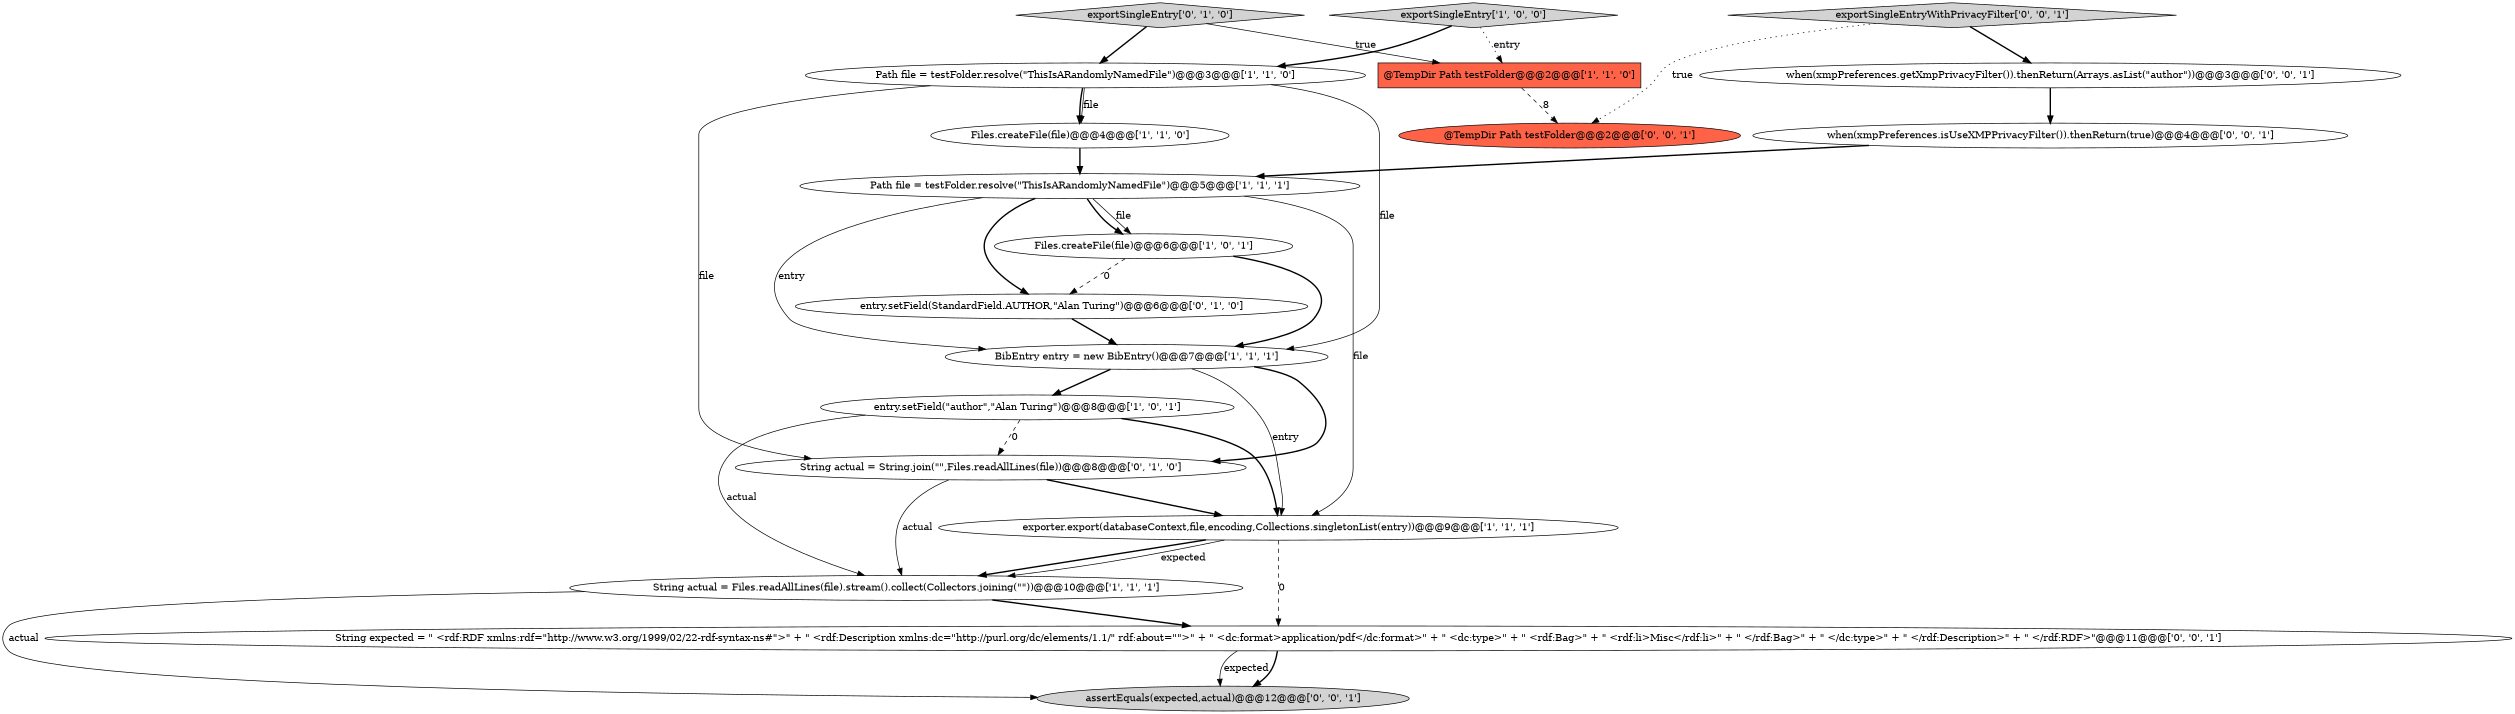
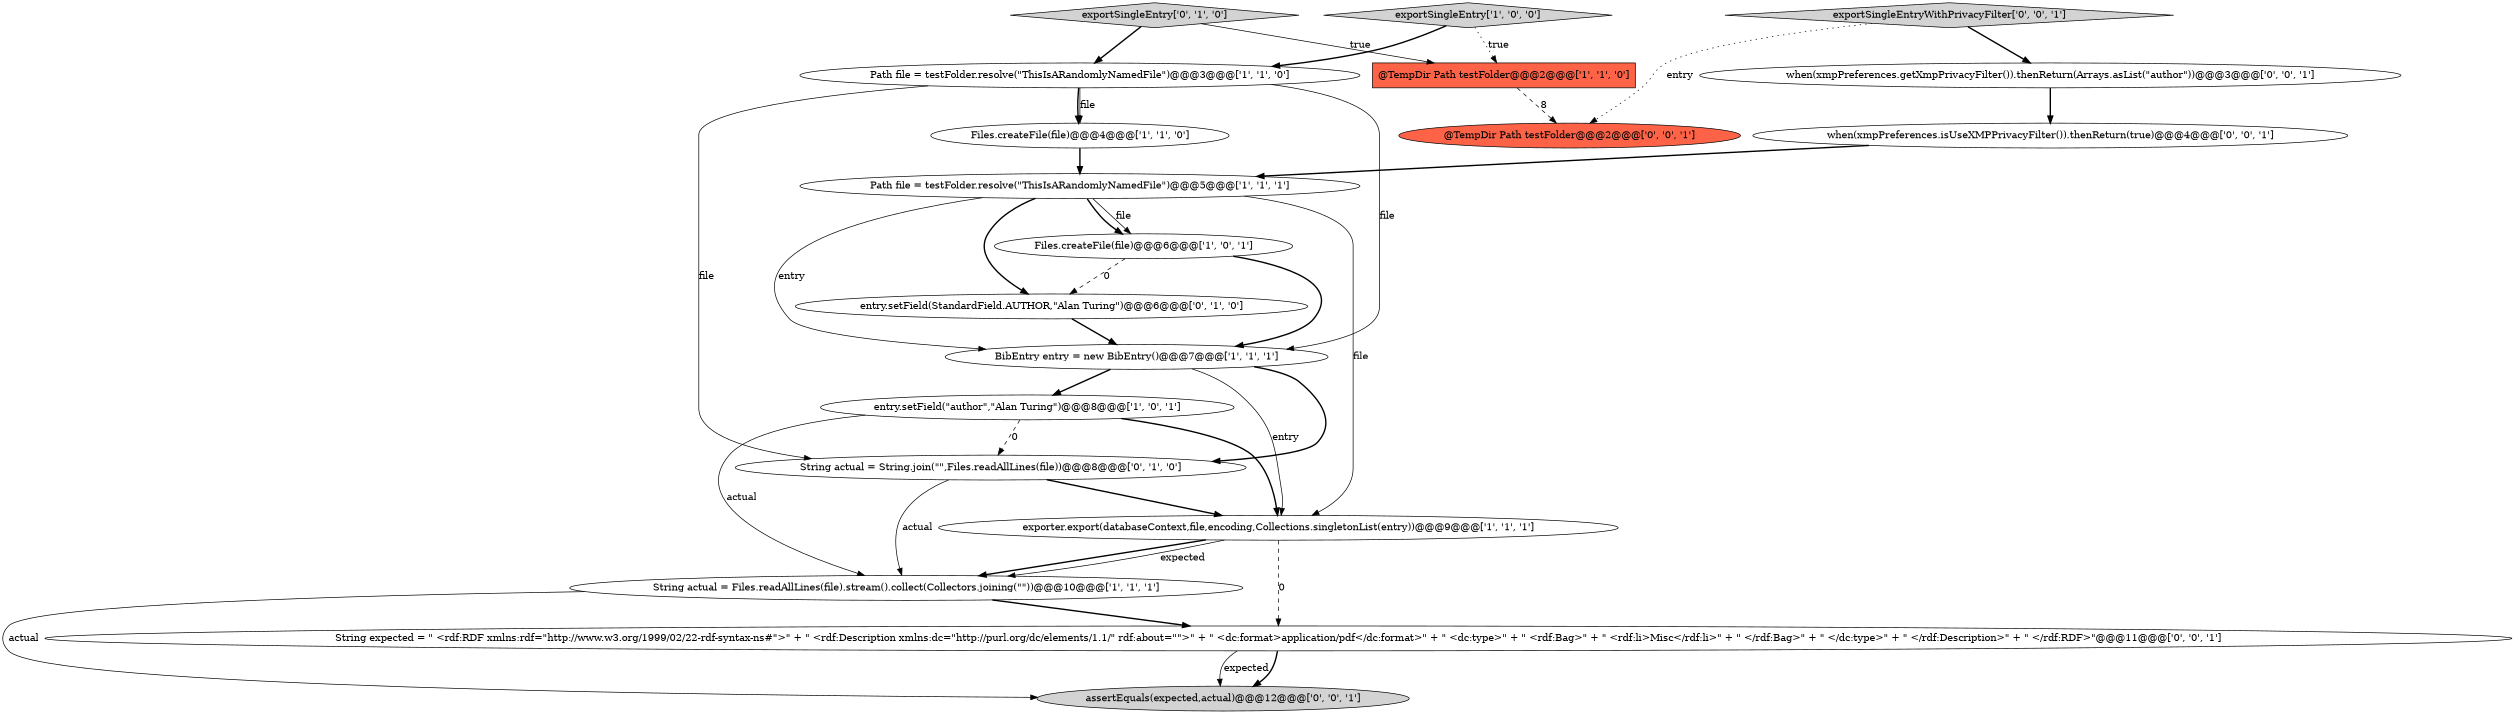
(1507, 45) -> (1499, 45)
(1683, 75) -> (1680, 75)
